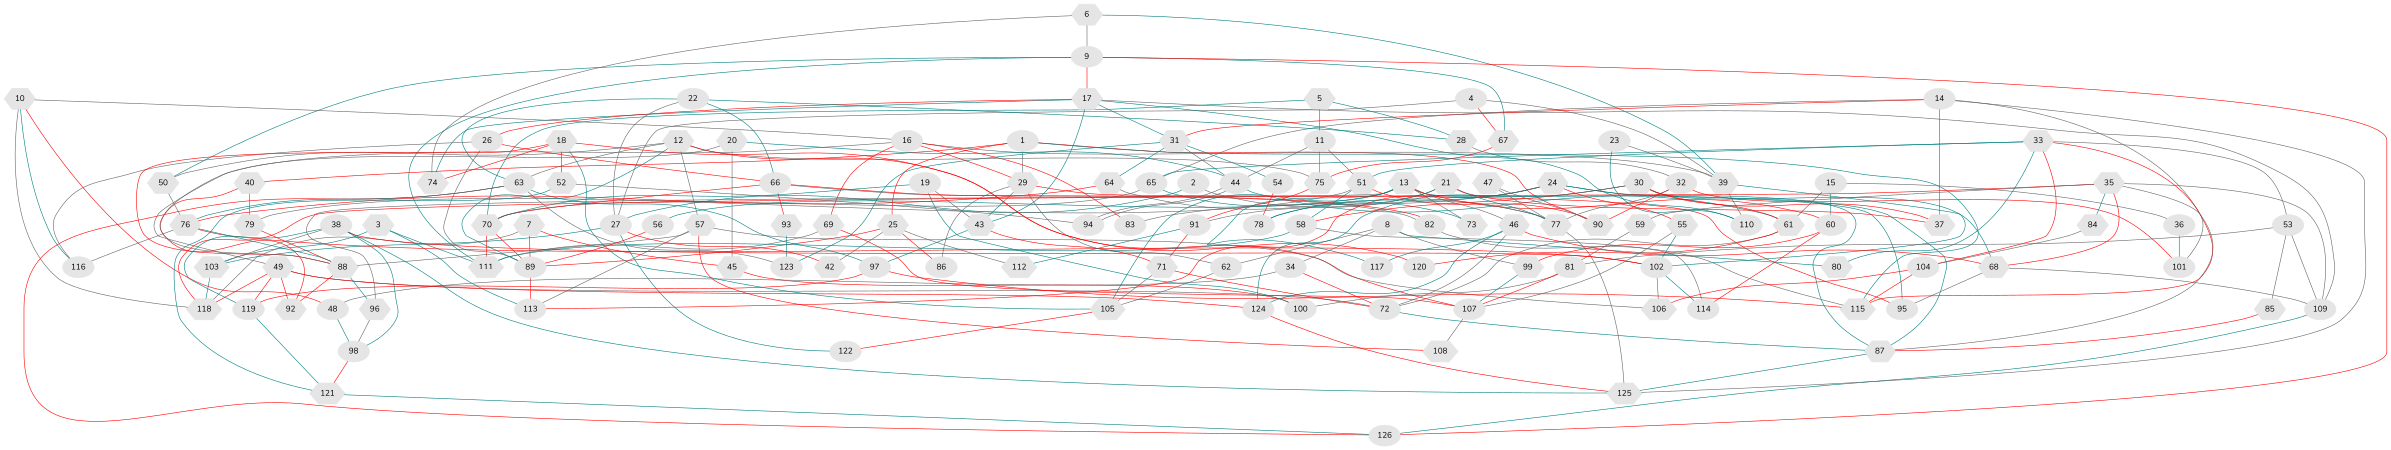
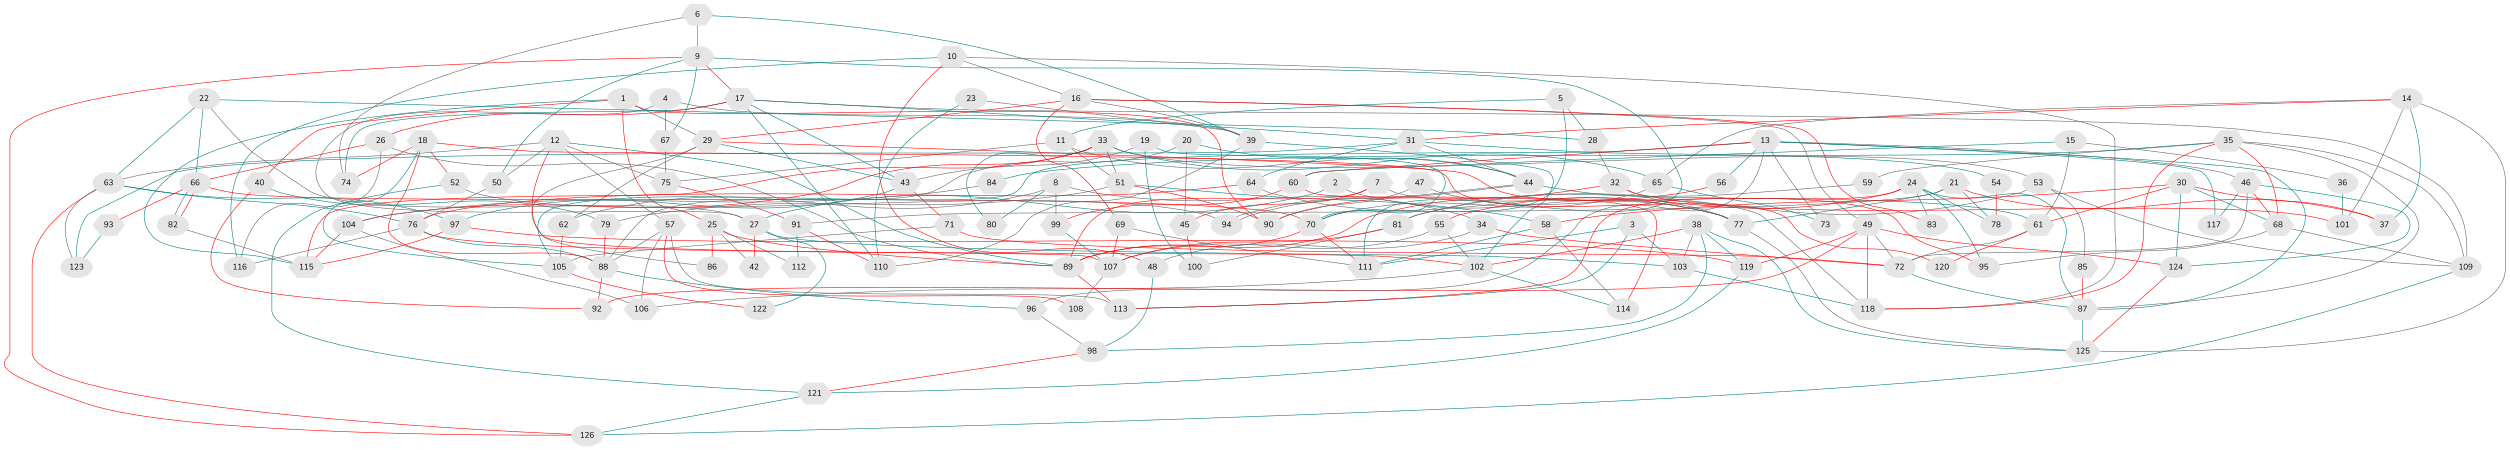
(1179, 246) -> (838, 246)
(1789, 284) -> (495, 268)
